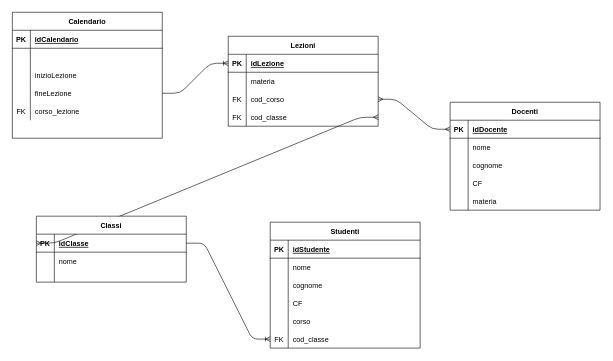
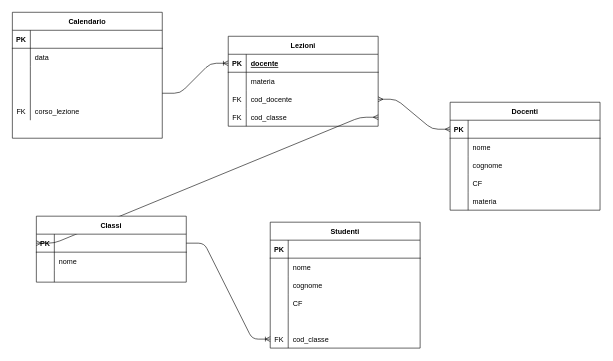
(96, 39) -> none
none -> (96, 57)
(267, 64) -> (265, 64)
(96, 75) -> none
(96, 93) -> none
(269, 100) -> (273, 100)
(534, 129) -> none
(120, 243) -> none
(354, 249) -> none
(354, 321) -> none
